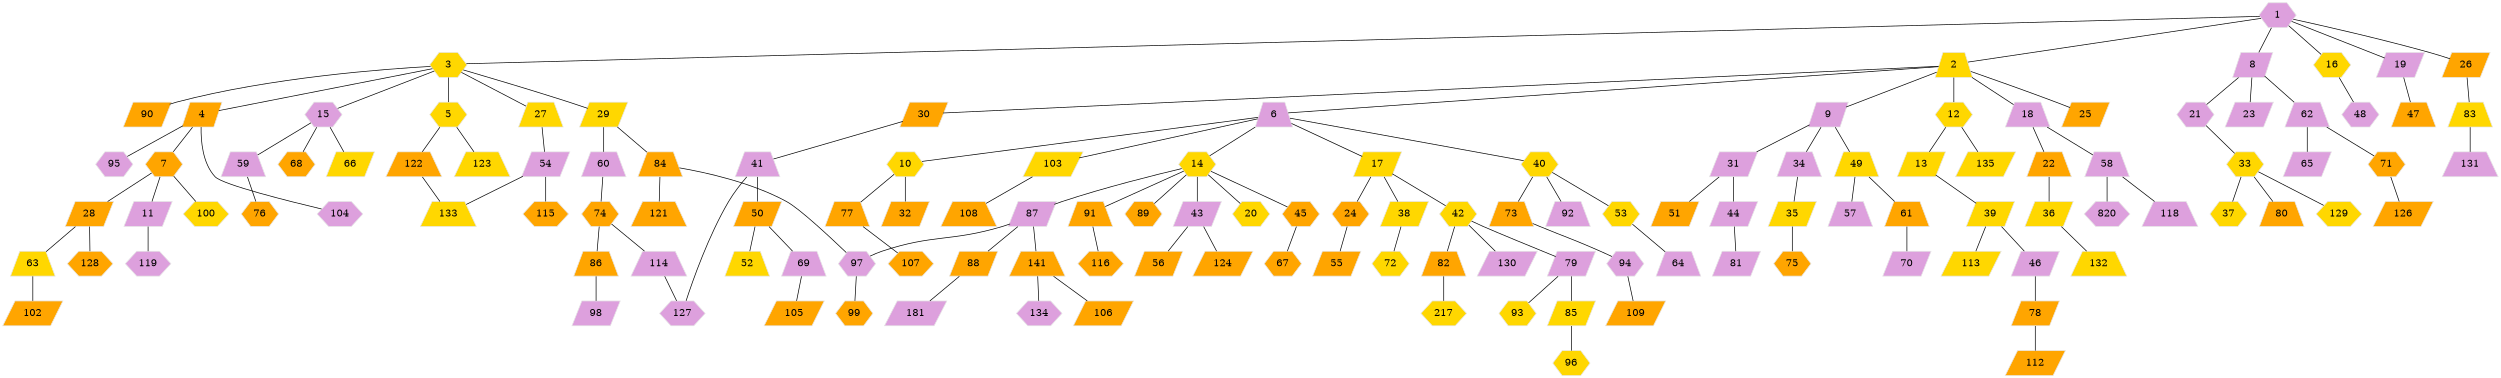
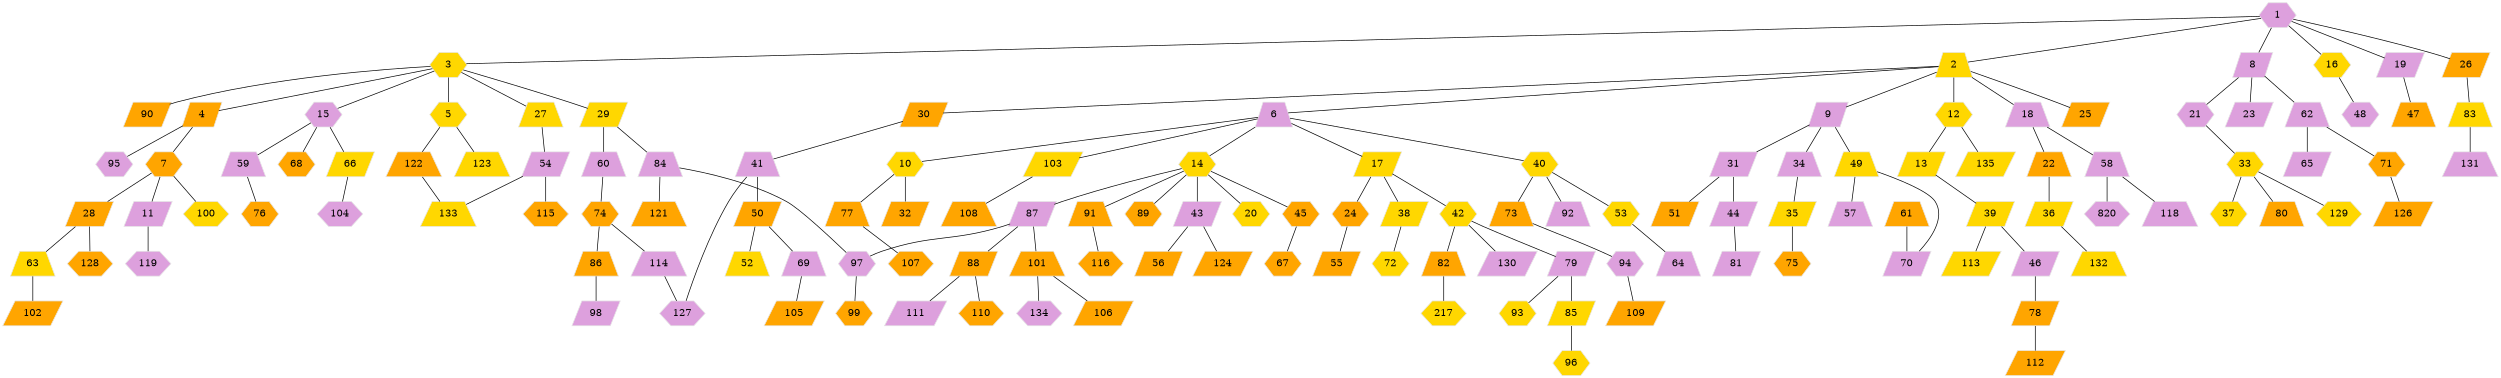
(660, 164) -> (660, 164)
(242, 188) -> (345, 189)
(1882, 189) -> (1932, 198)
(1037, 264) -> (1037, 264)
(916, 313) -> (916, 313)
none -> (981, 313)
